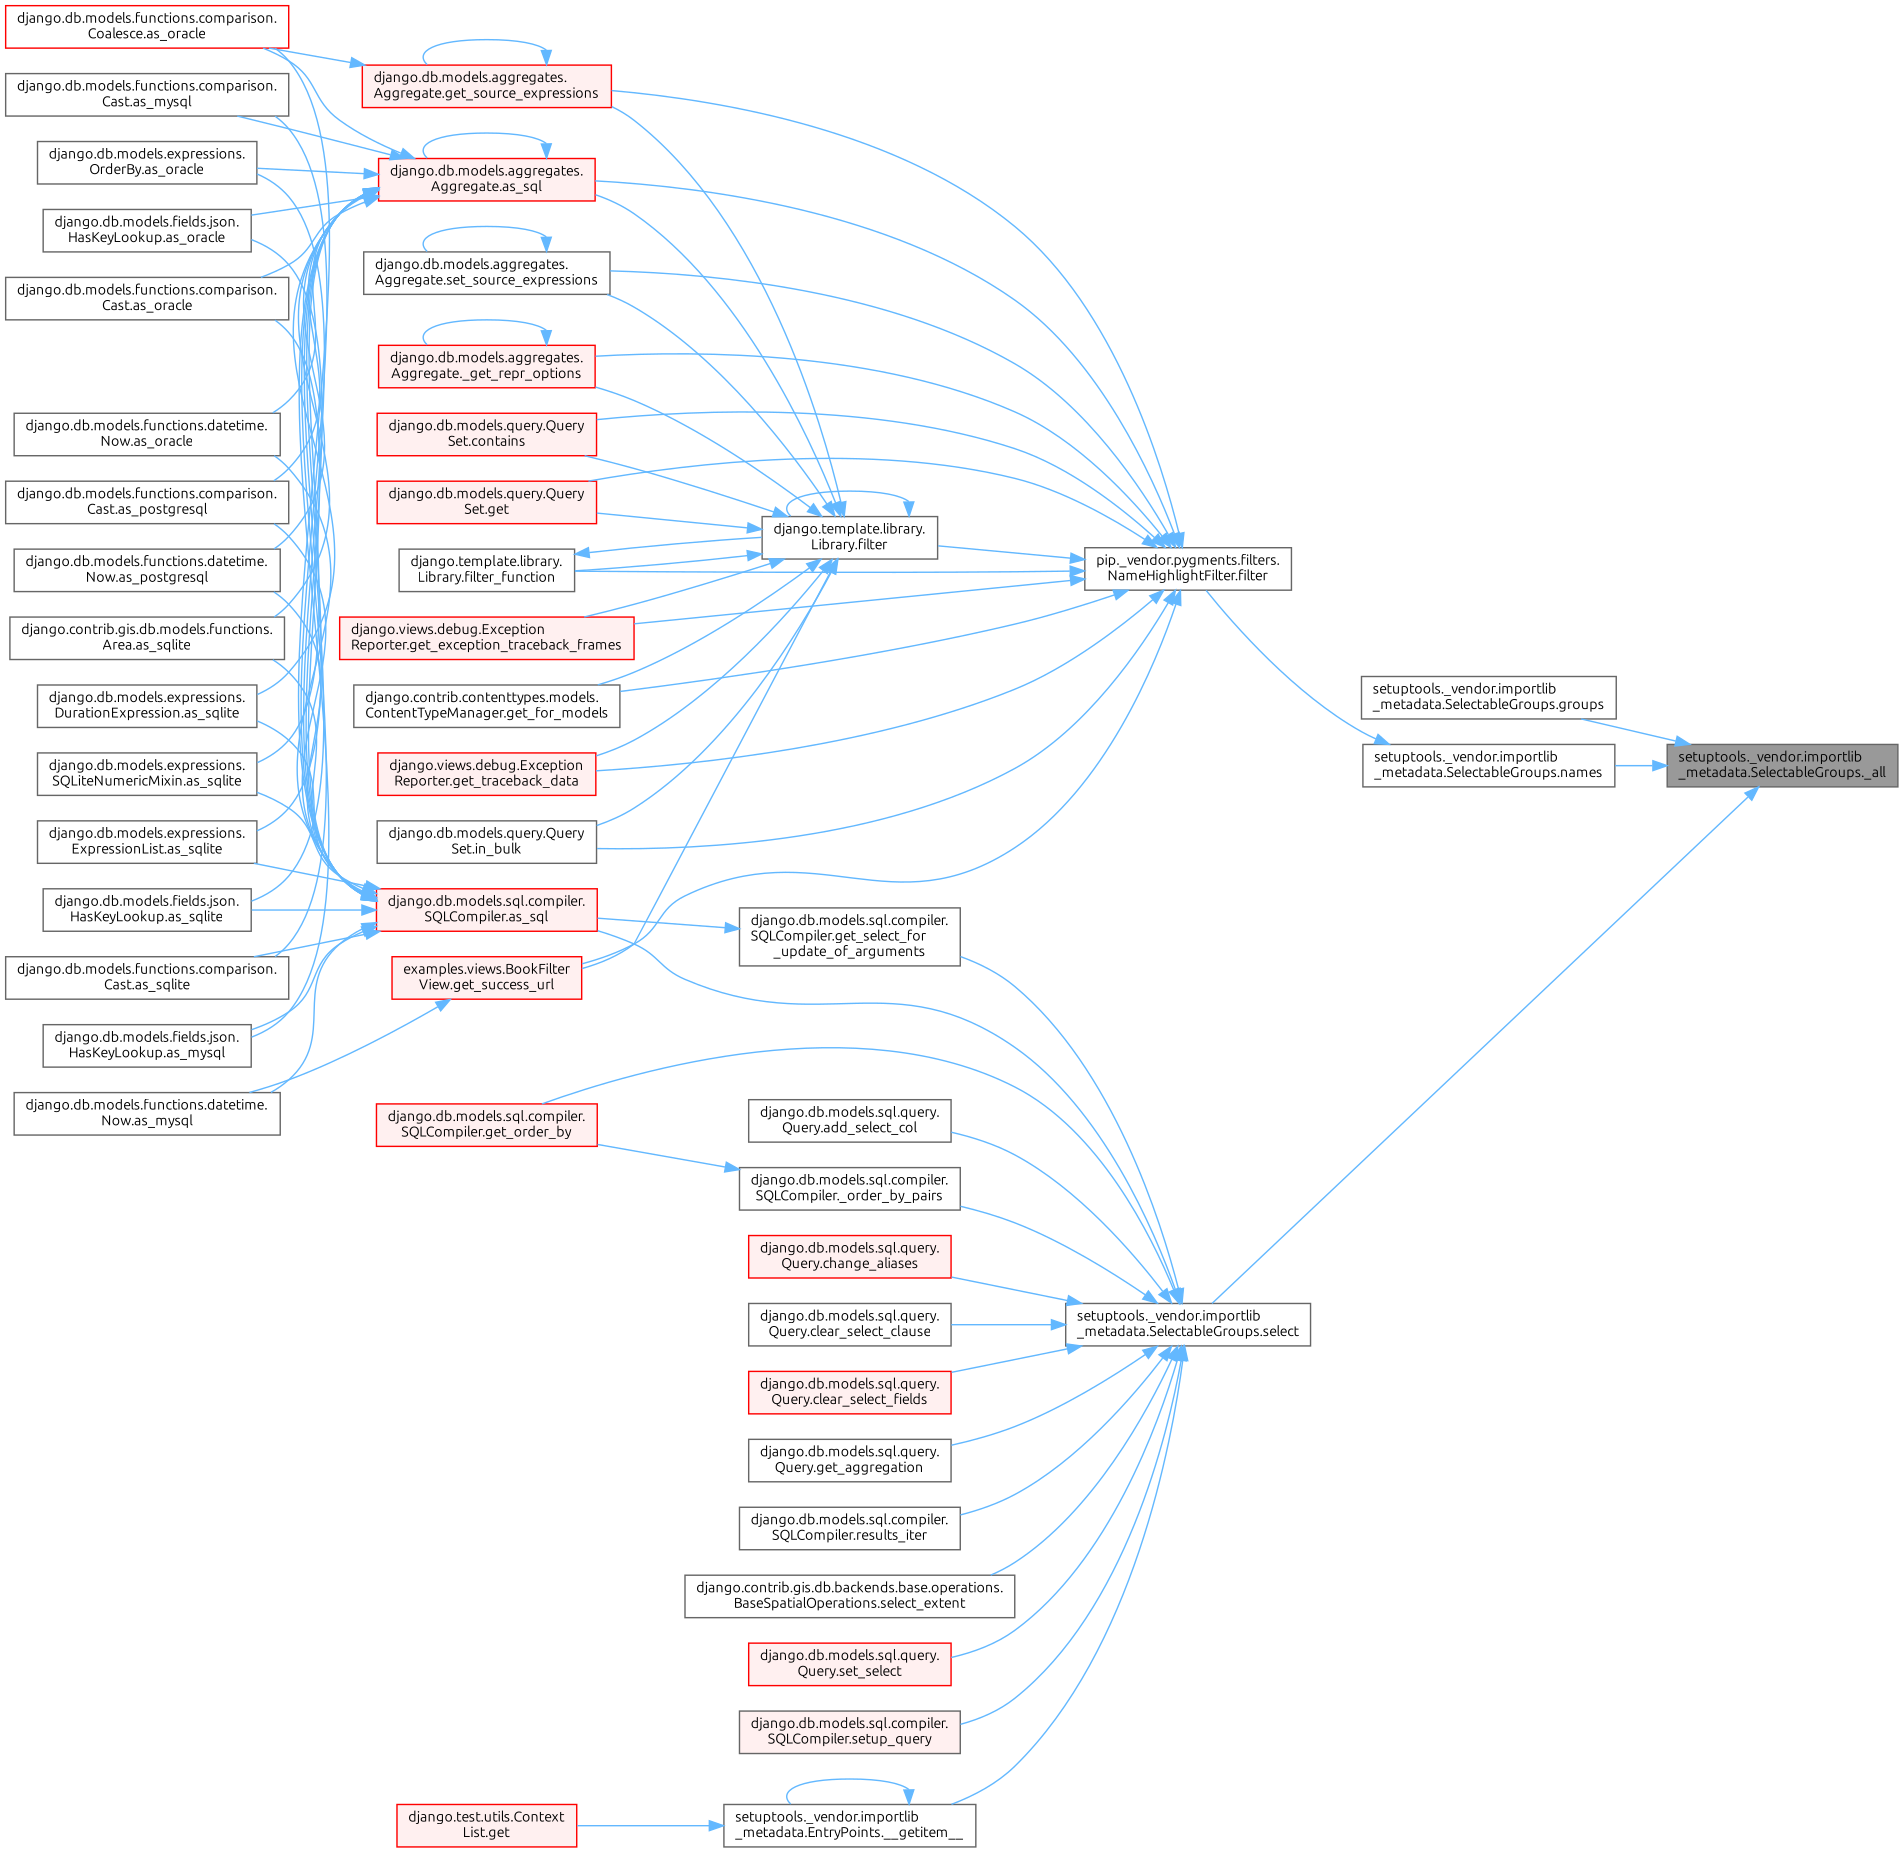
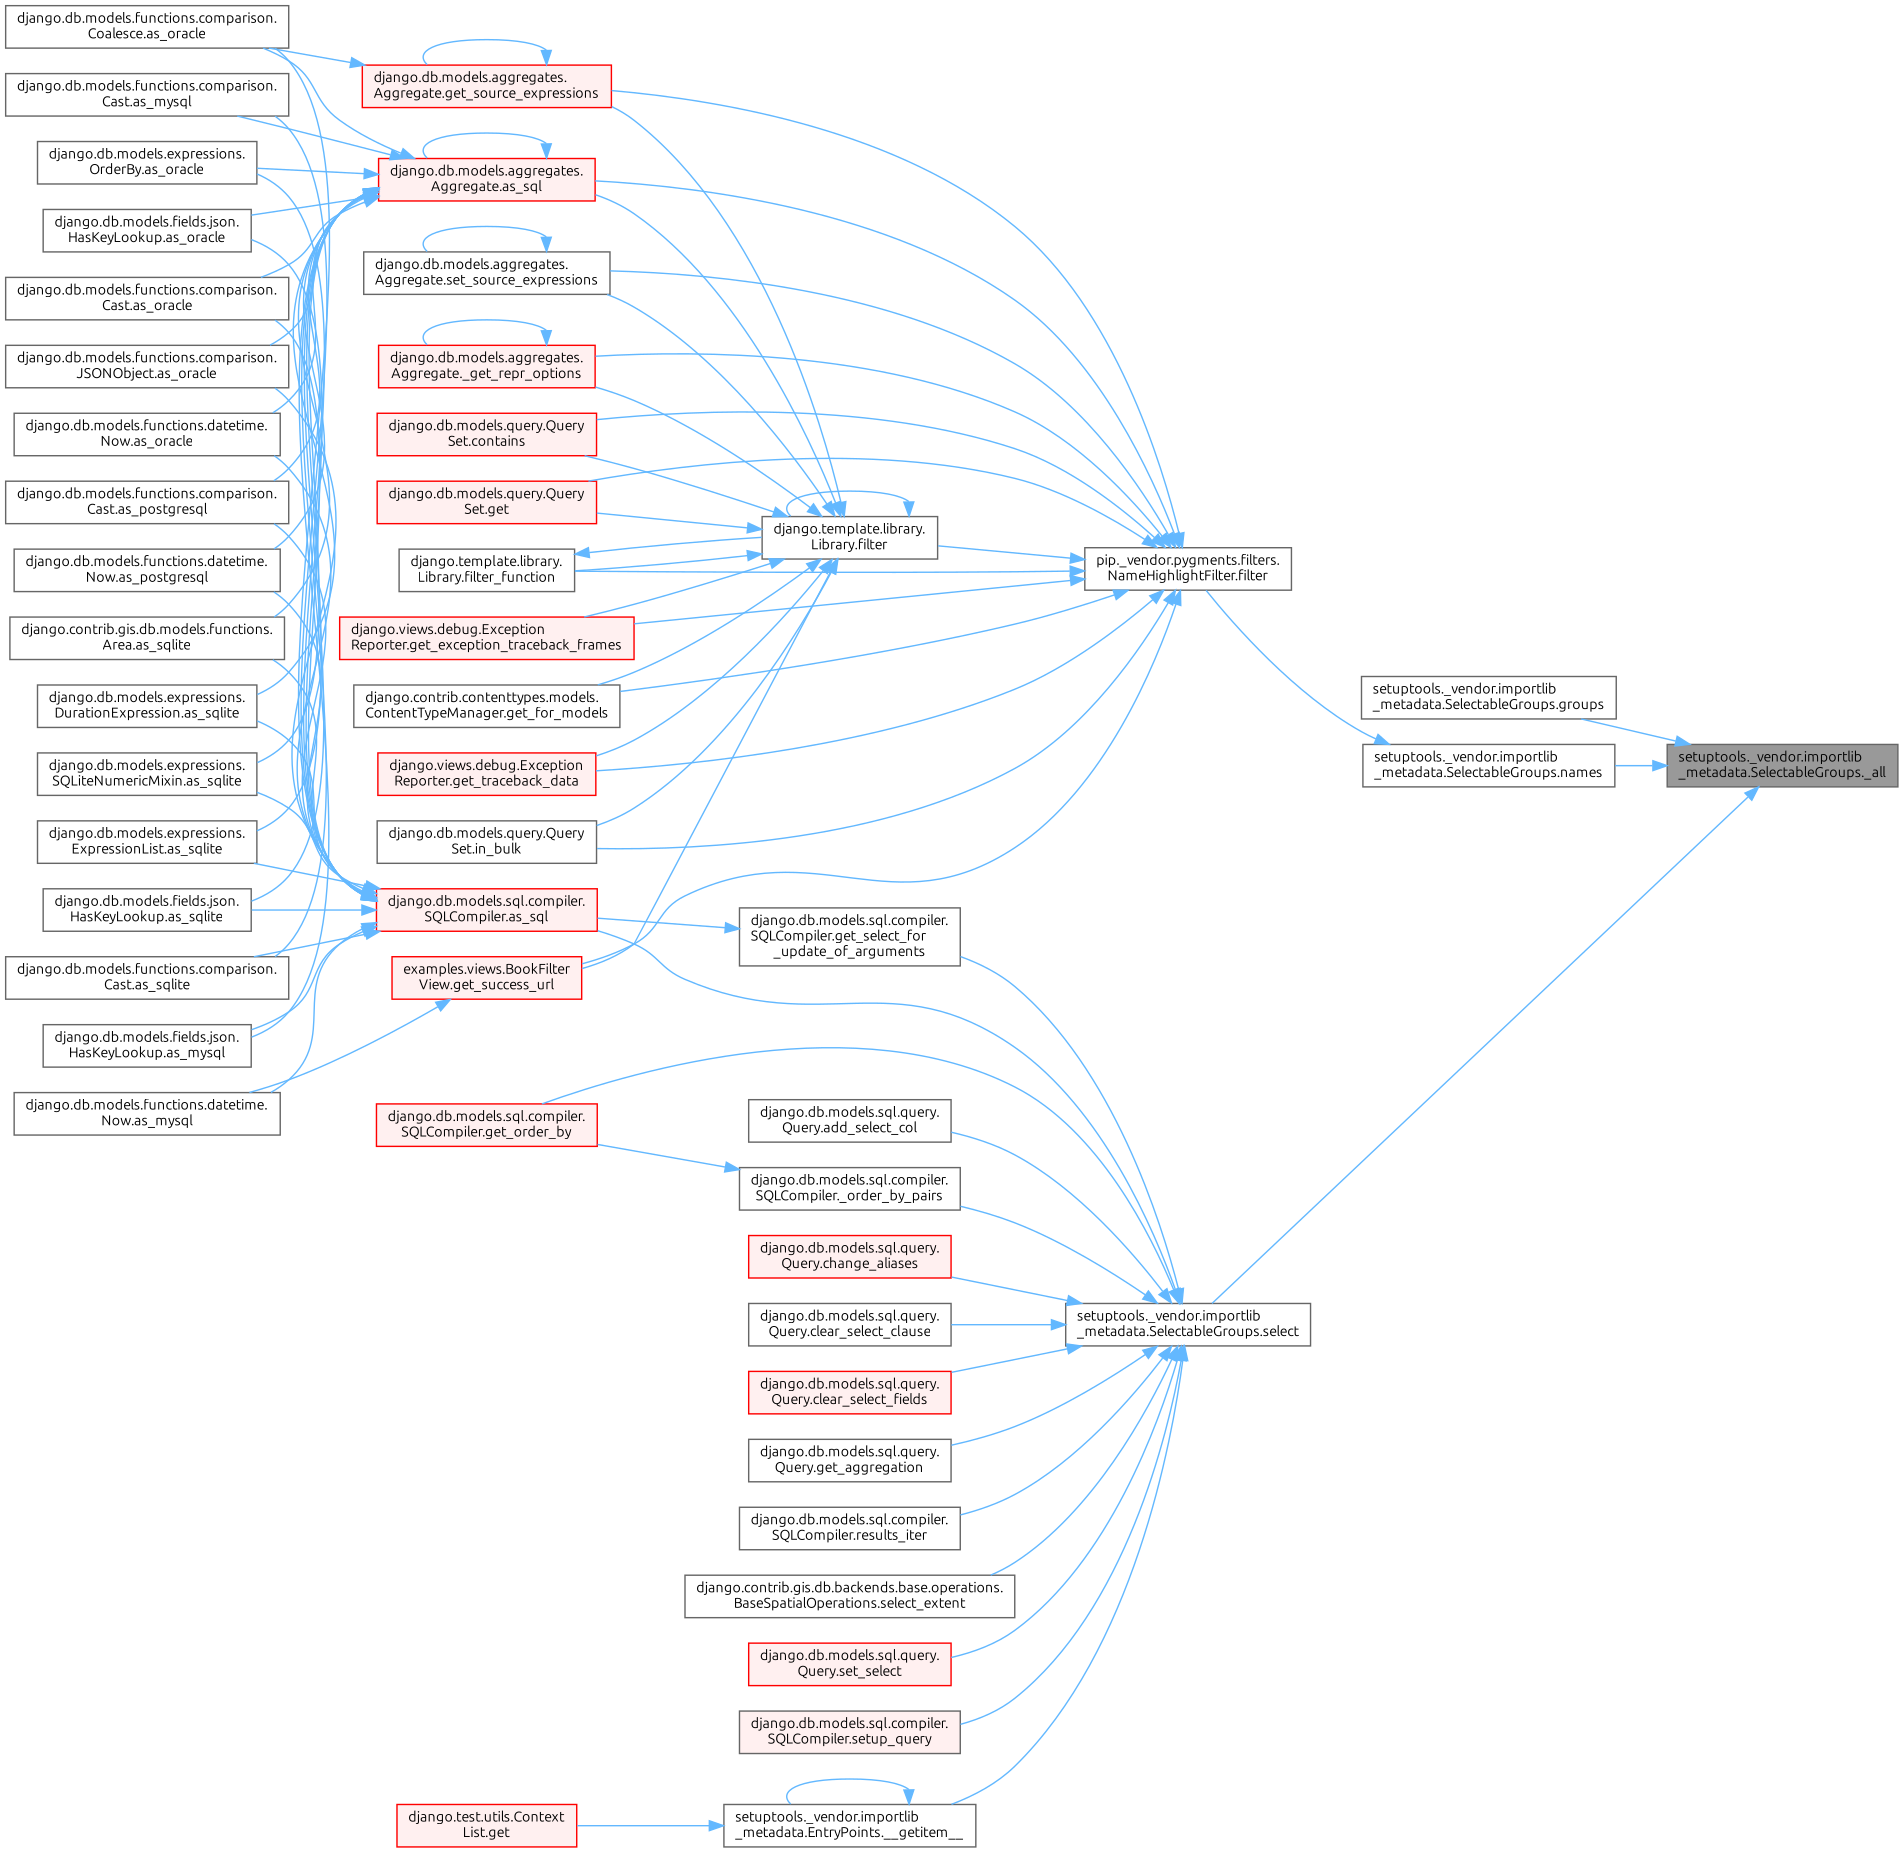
(147, 27) -> (147, 27)
none -> (147, 367)
